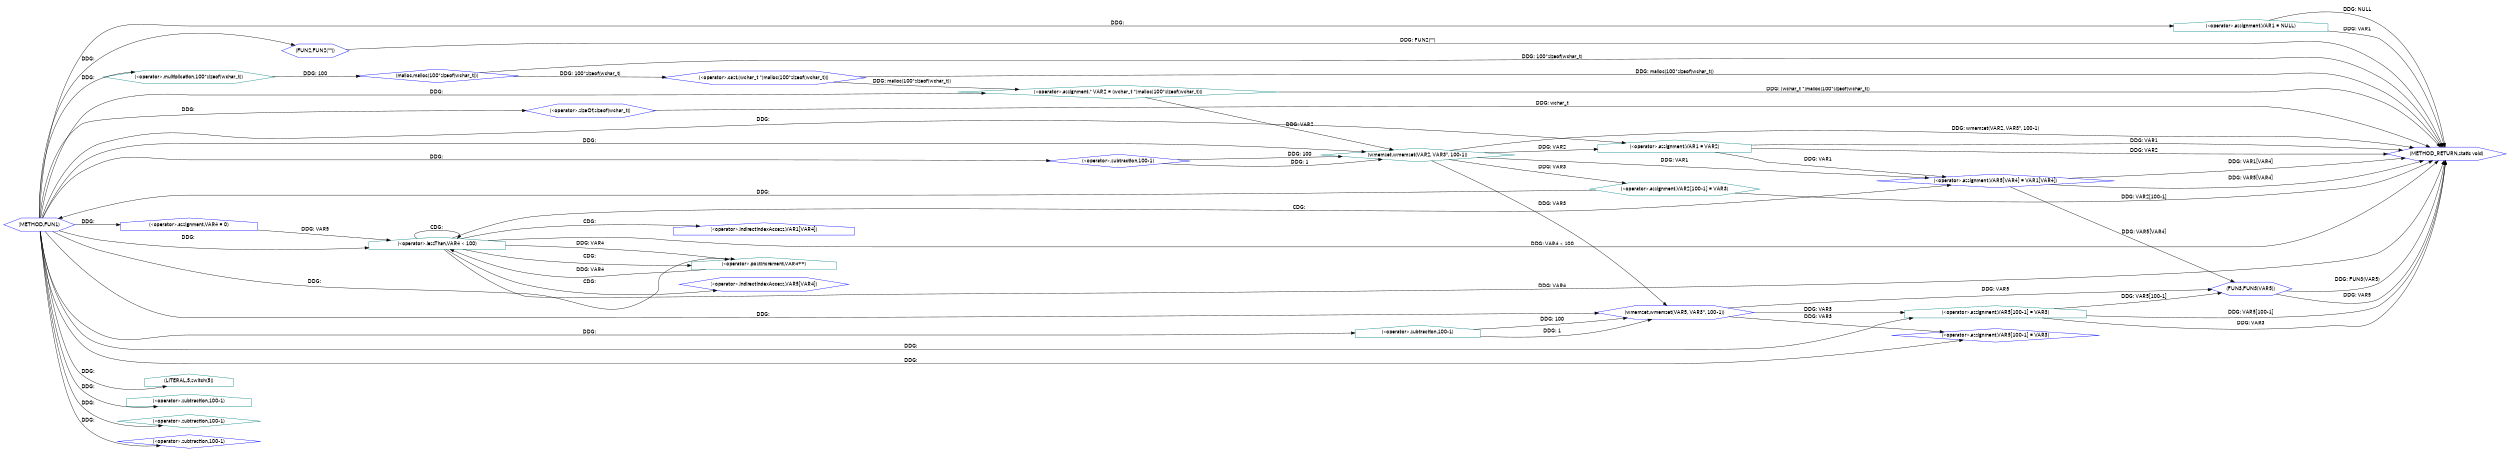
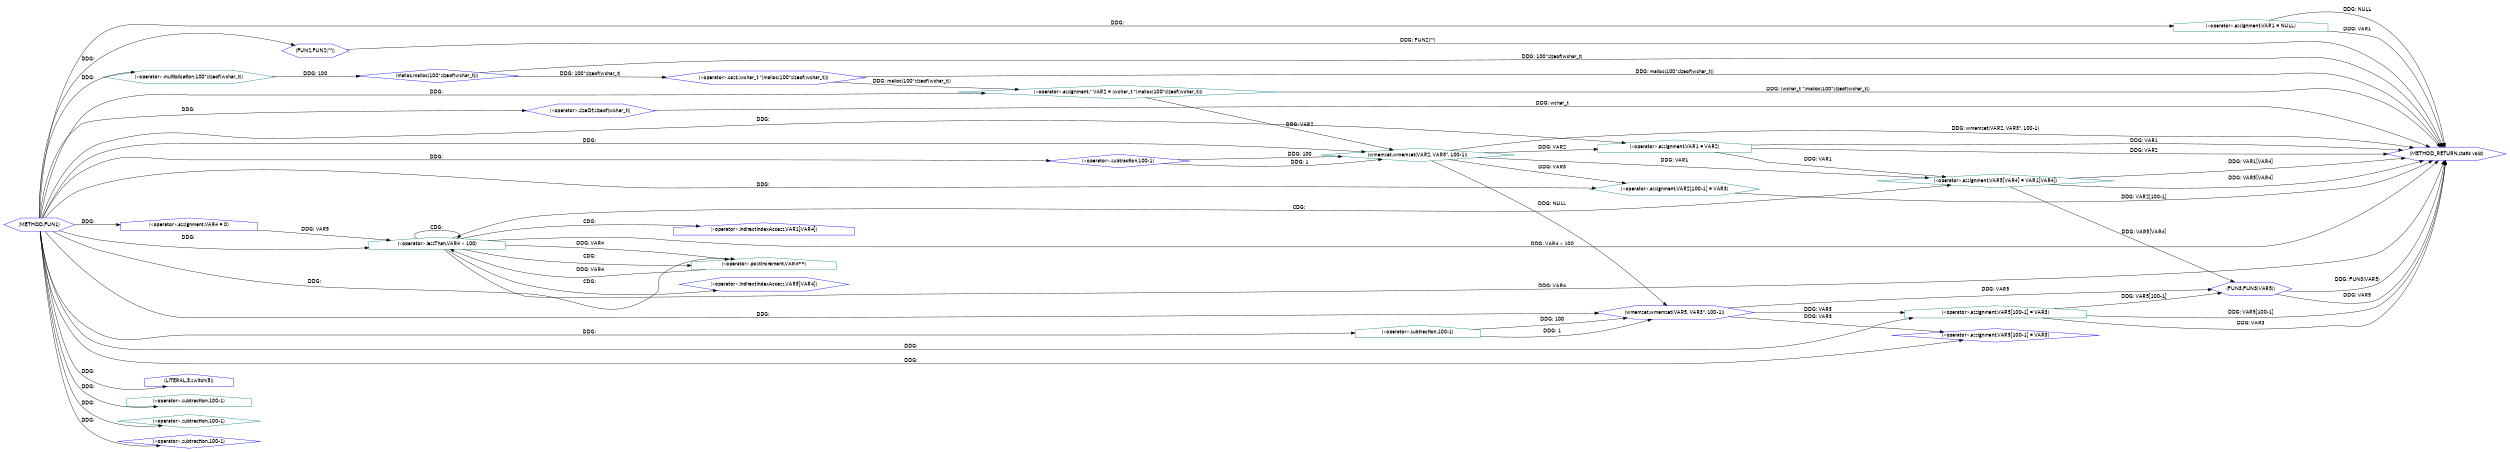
(1996, 181) -> (1996, 181)
(828, 195) -> (813, 188)
(1552, 204) -> (1552, 204)
(189, 381) -> (189, 381)
